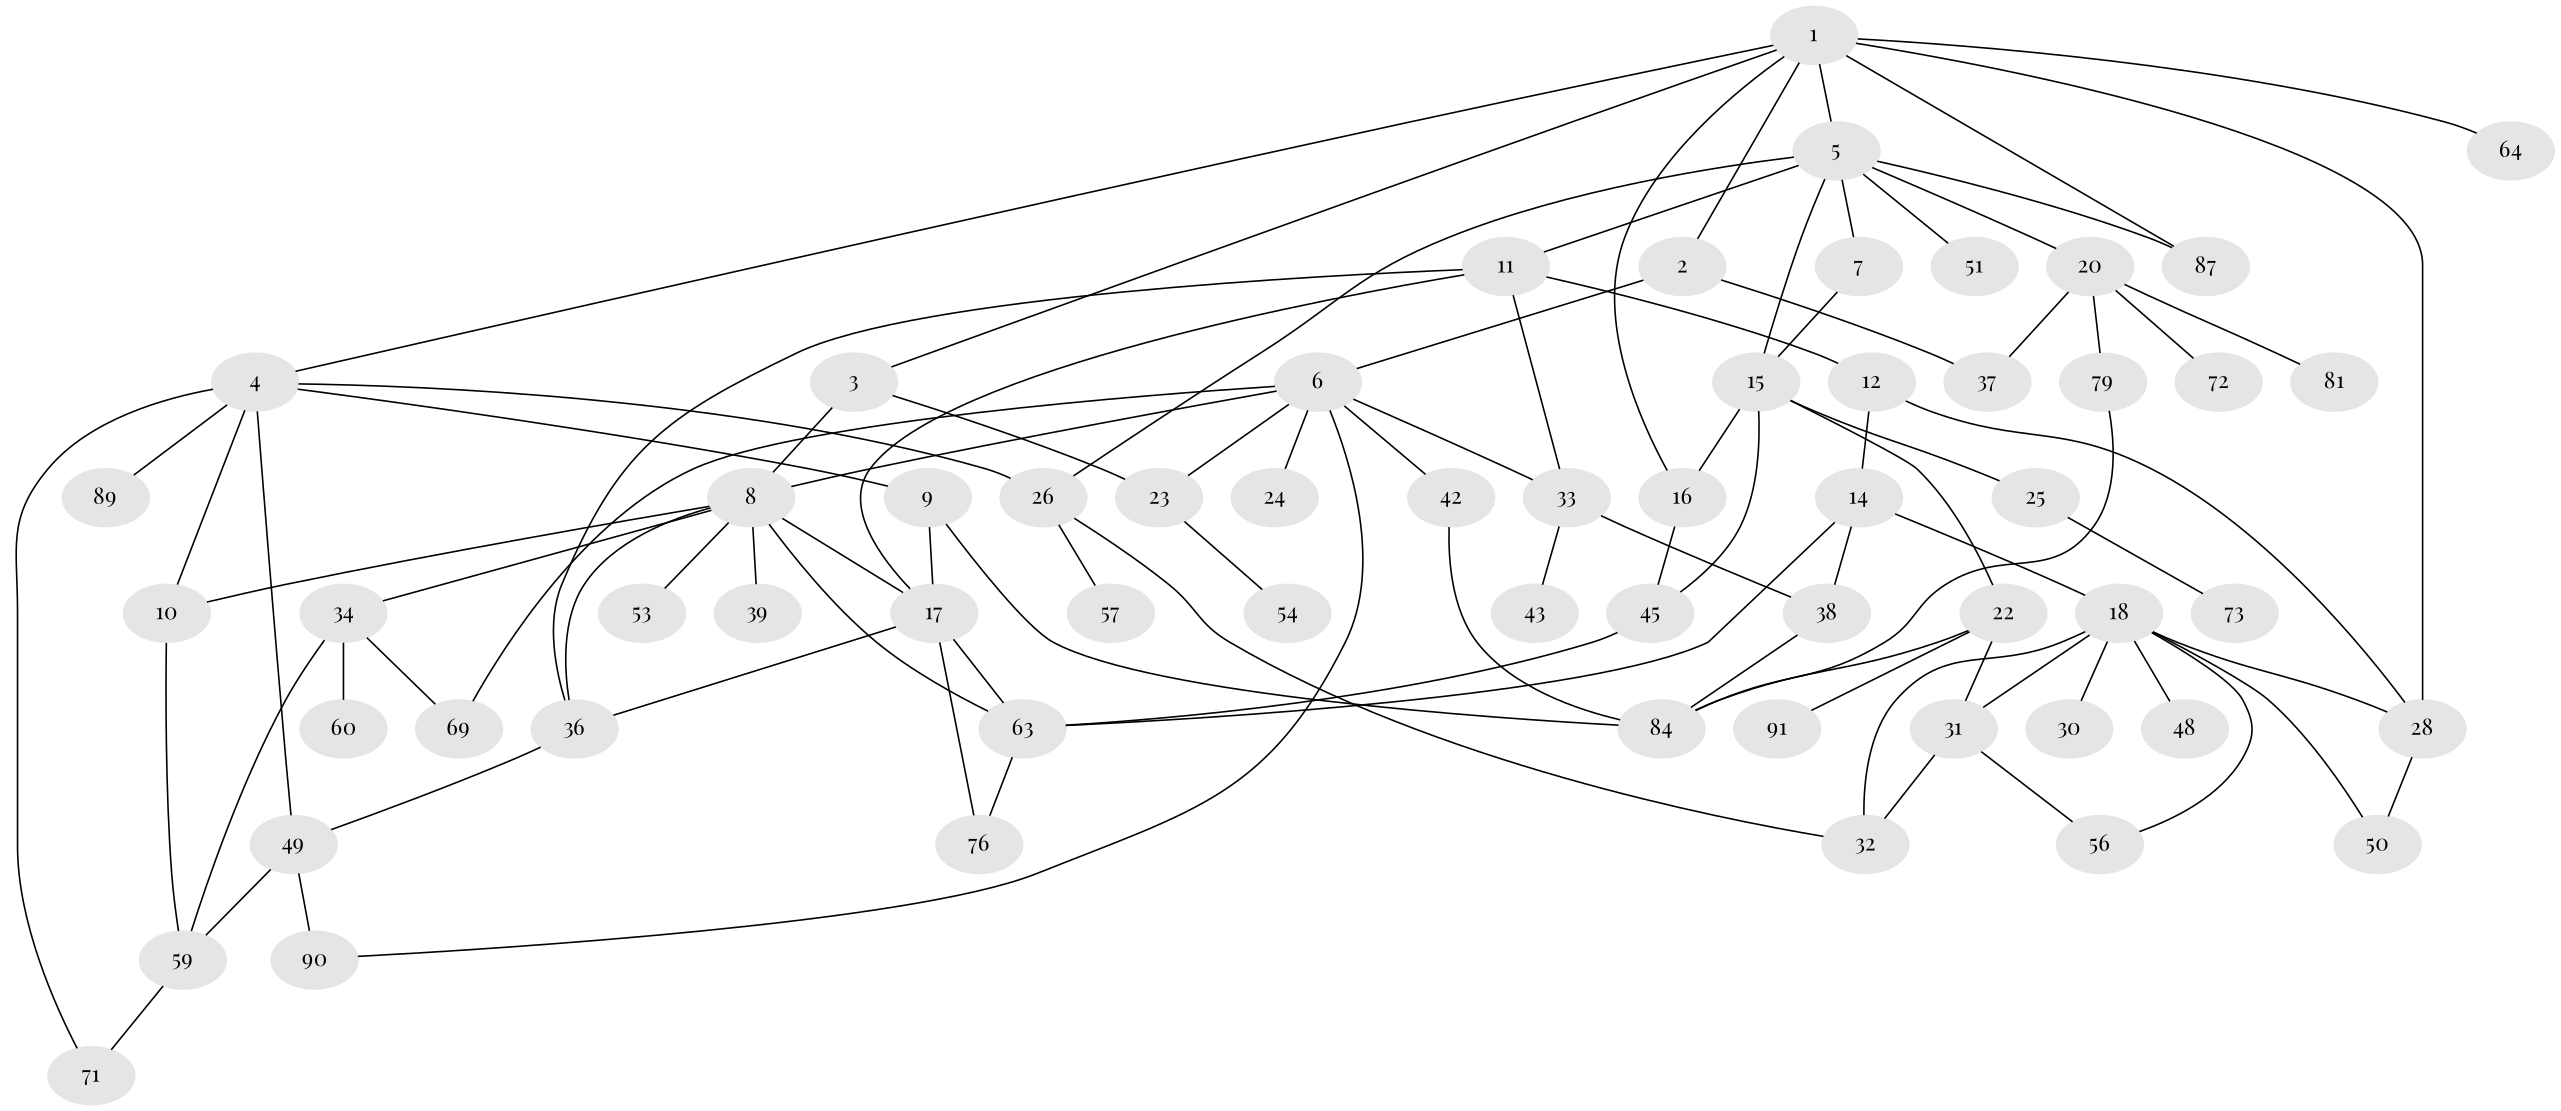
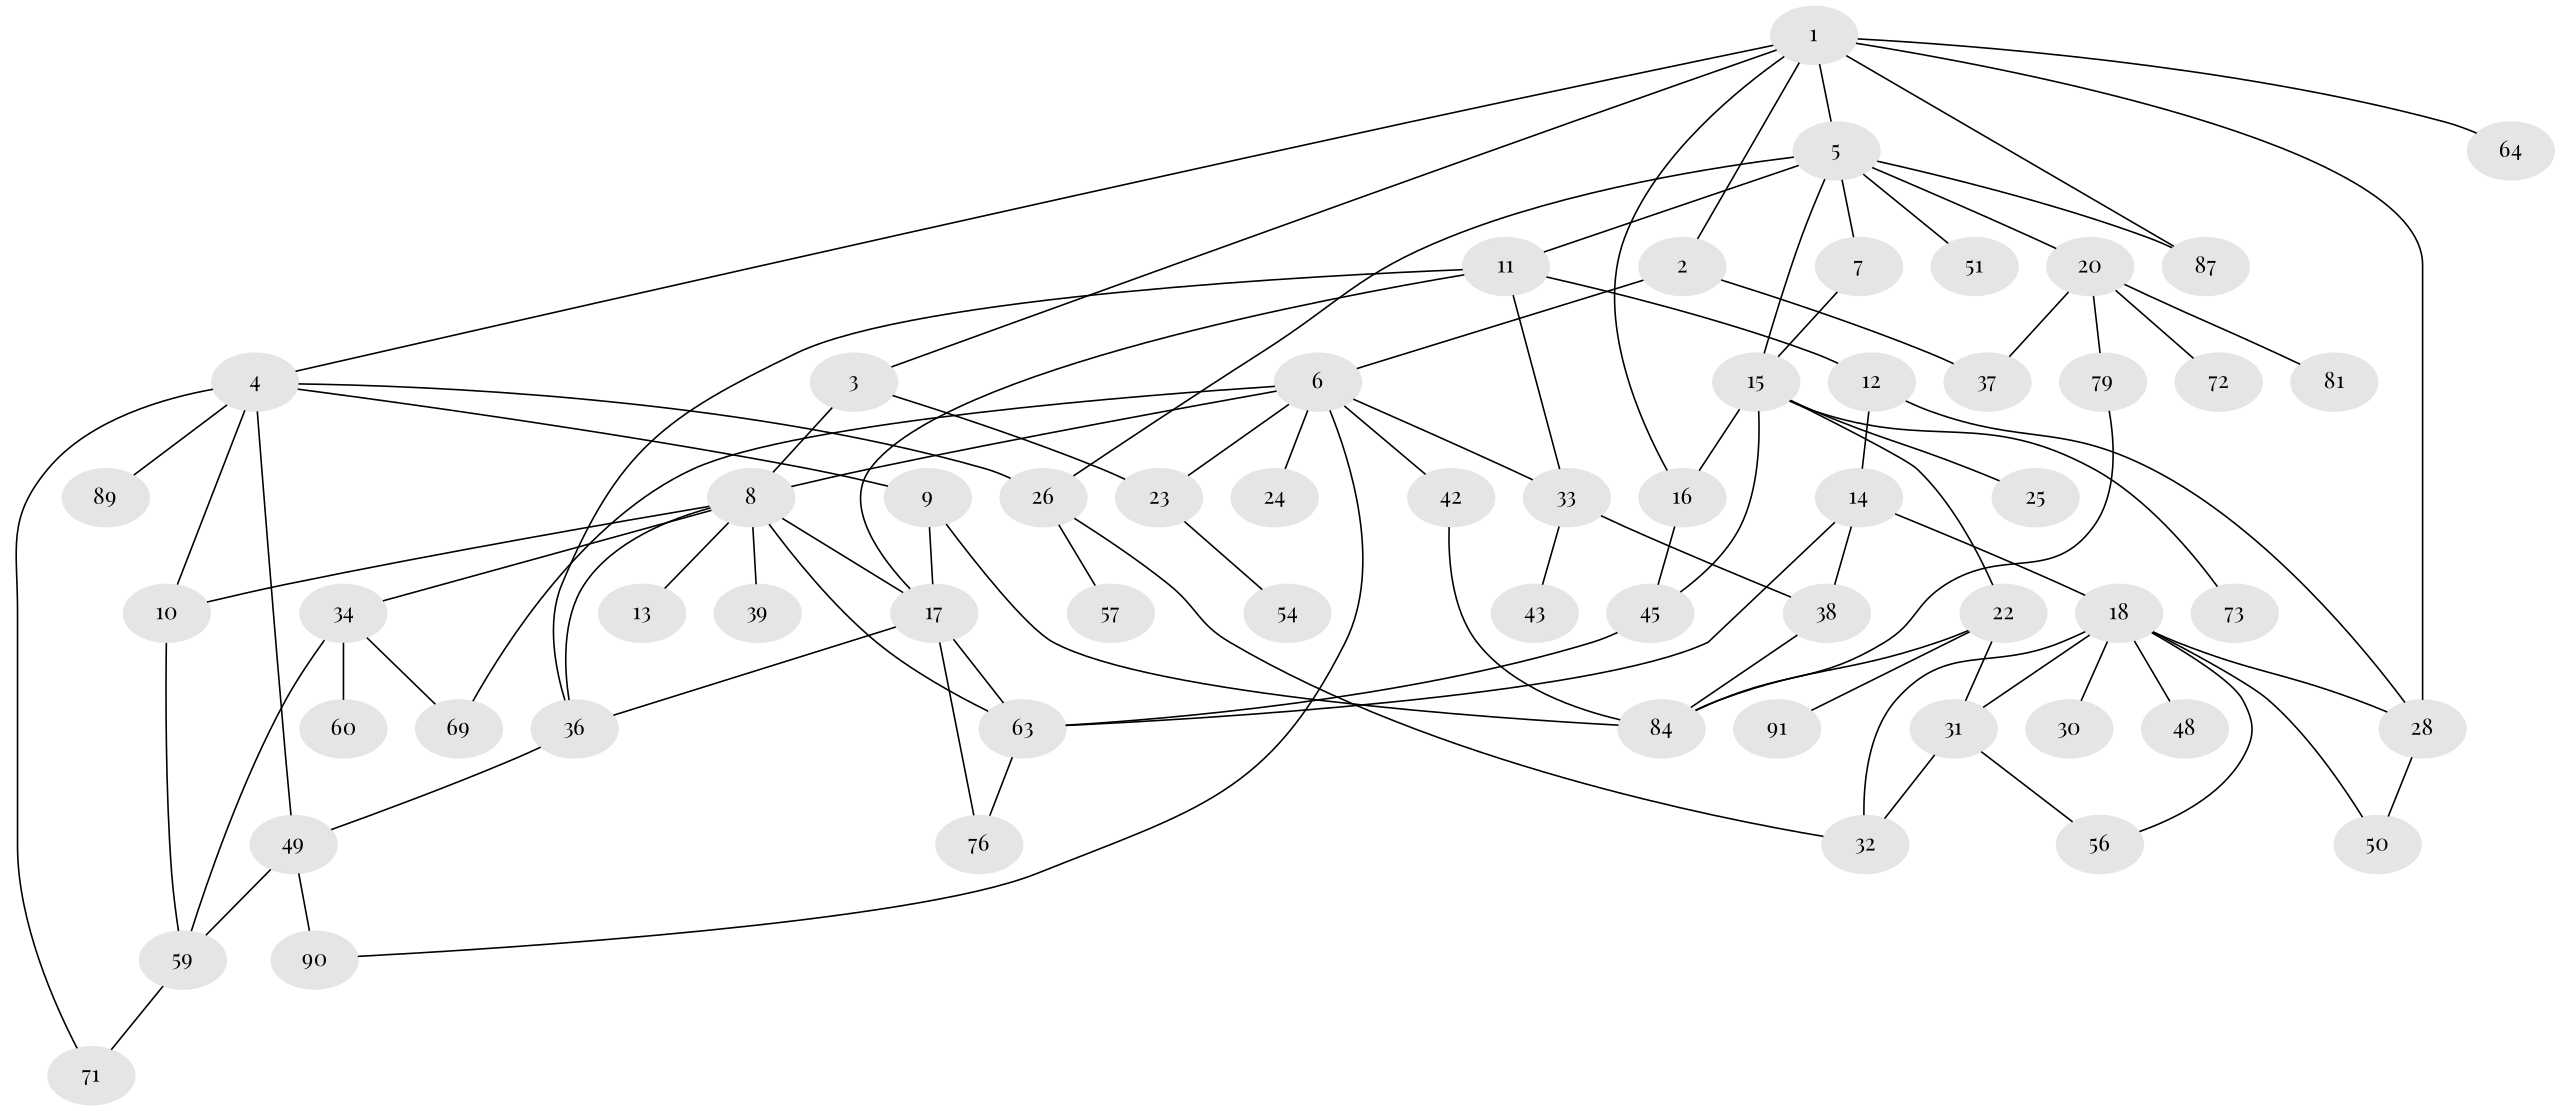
(2135, 556) -> (2039, 446)
(642, 613) -> (642, 613)
